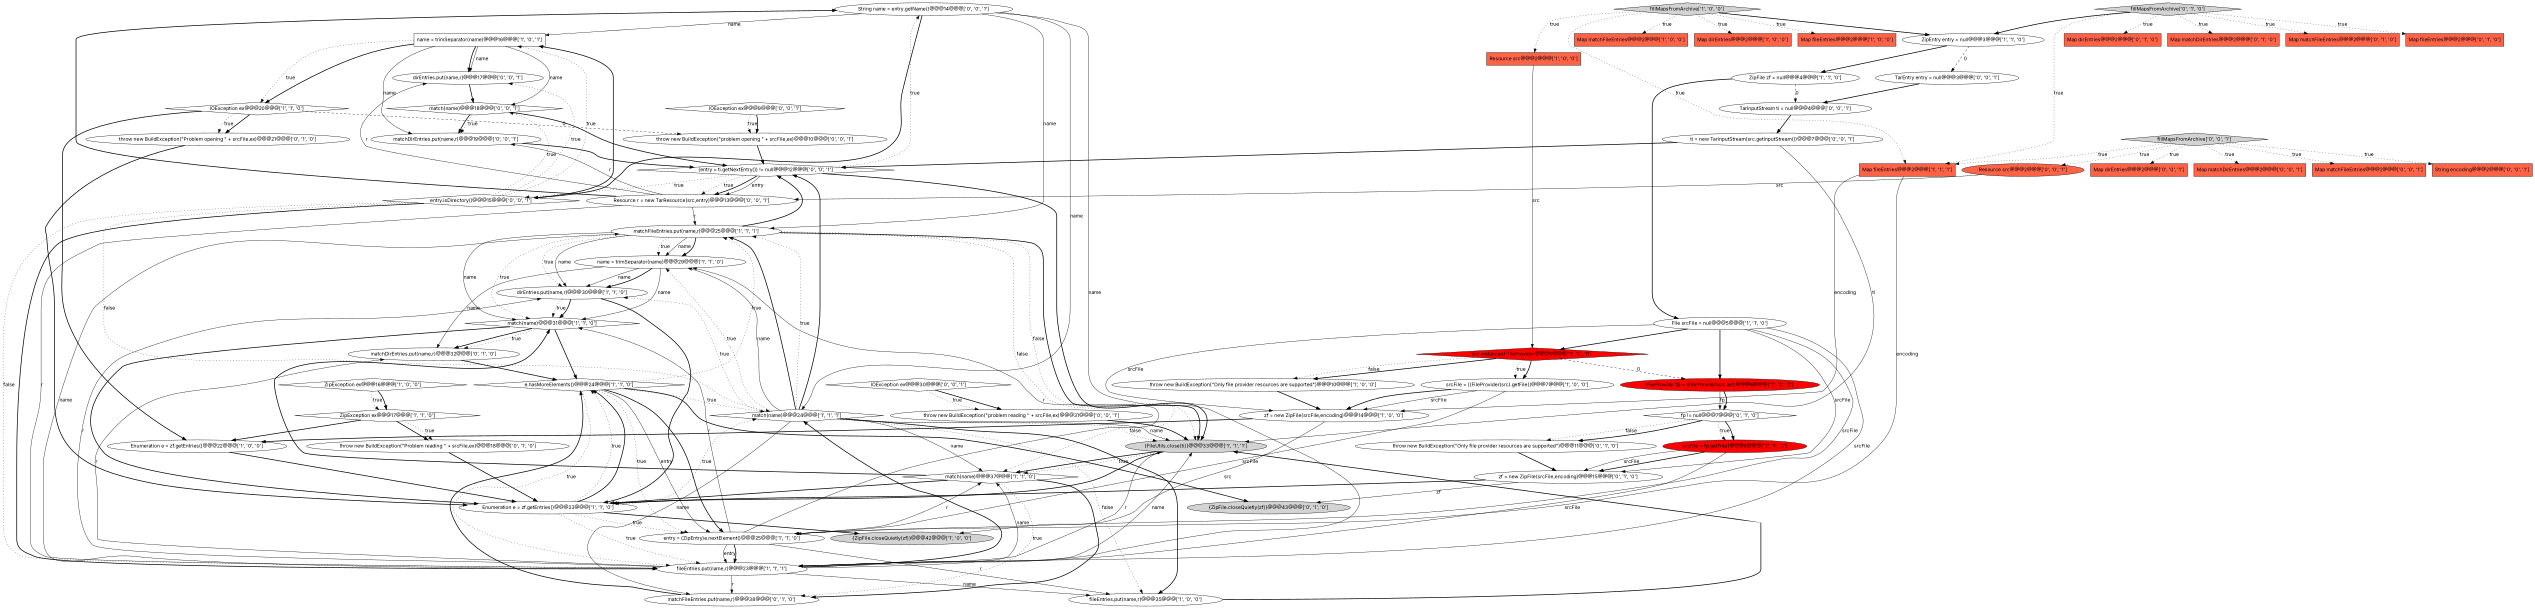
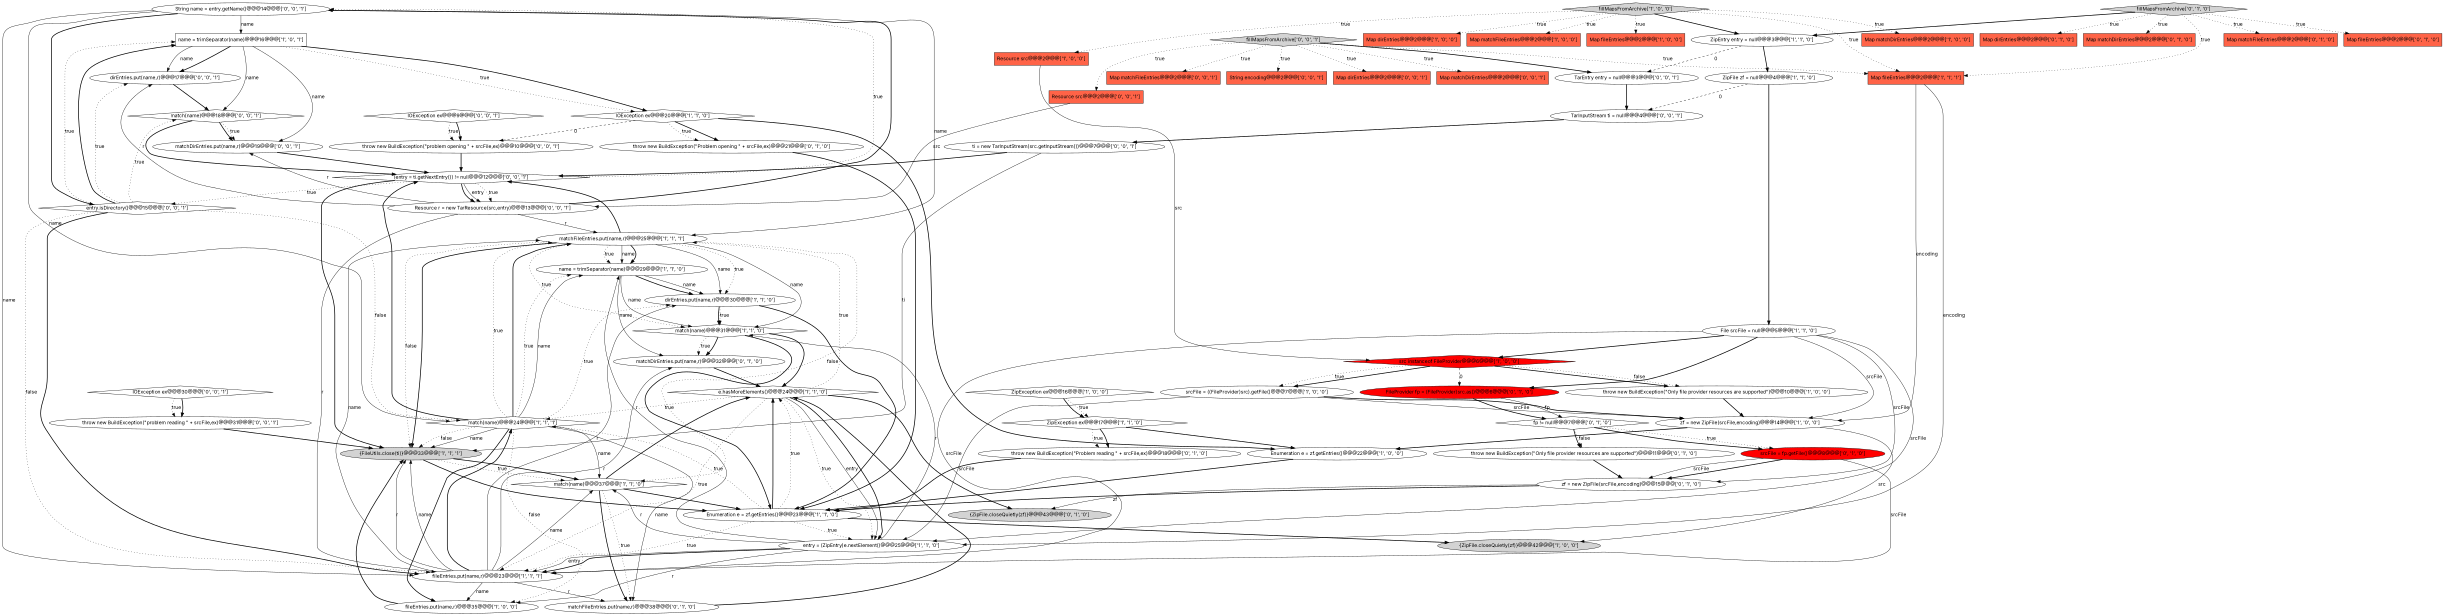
none -> (1918, 40)
none -> (1454, 55)
(2023, 170) -> (1096, 97)
(429, 461) -> (677, 431)
